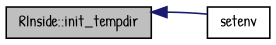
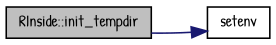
(187, 13) -> (171, 33)
